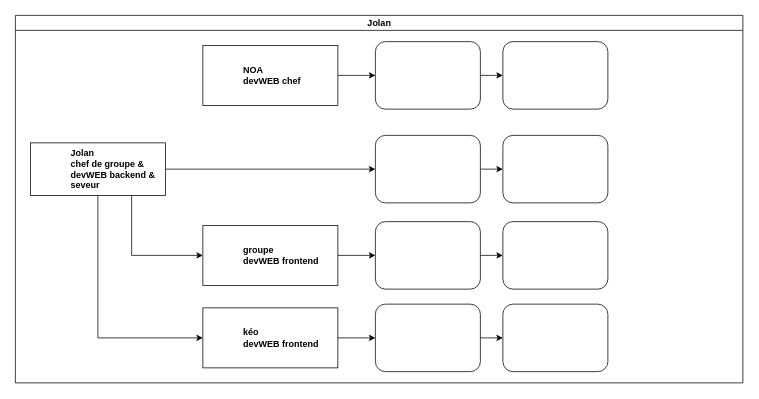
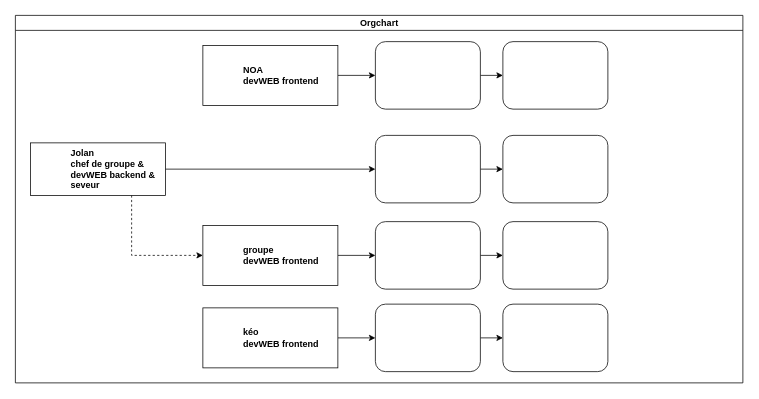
(380, 23) -> (380, 23)
(270, 75) -> (280, 75)
(135, 255) -> (135, 255)
(98, 337) -> none
